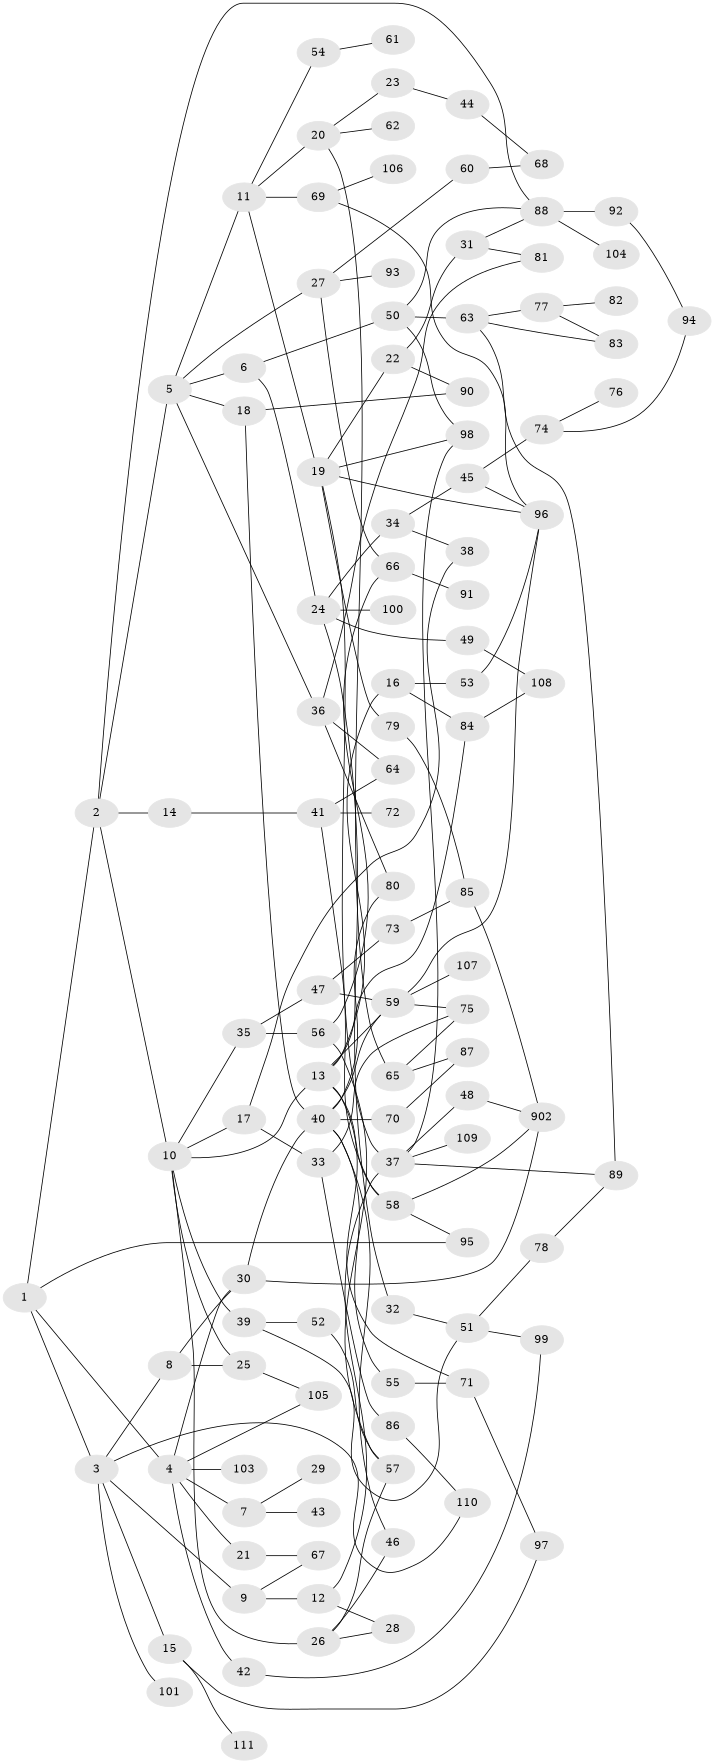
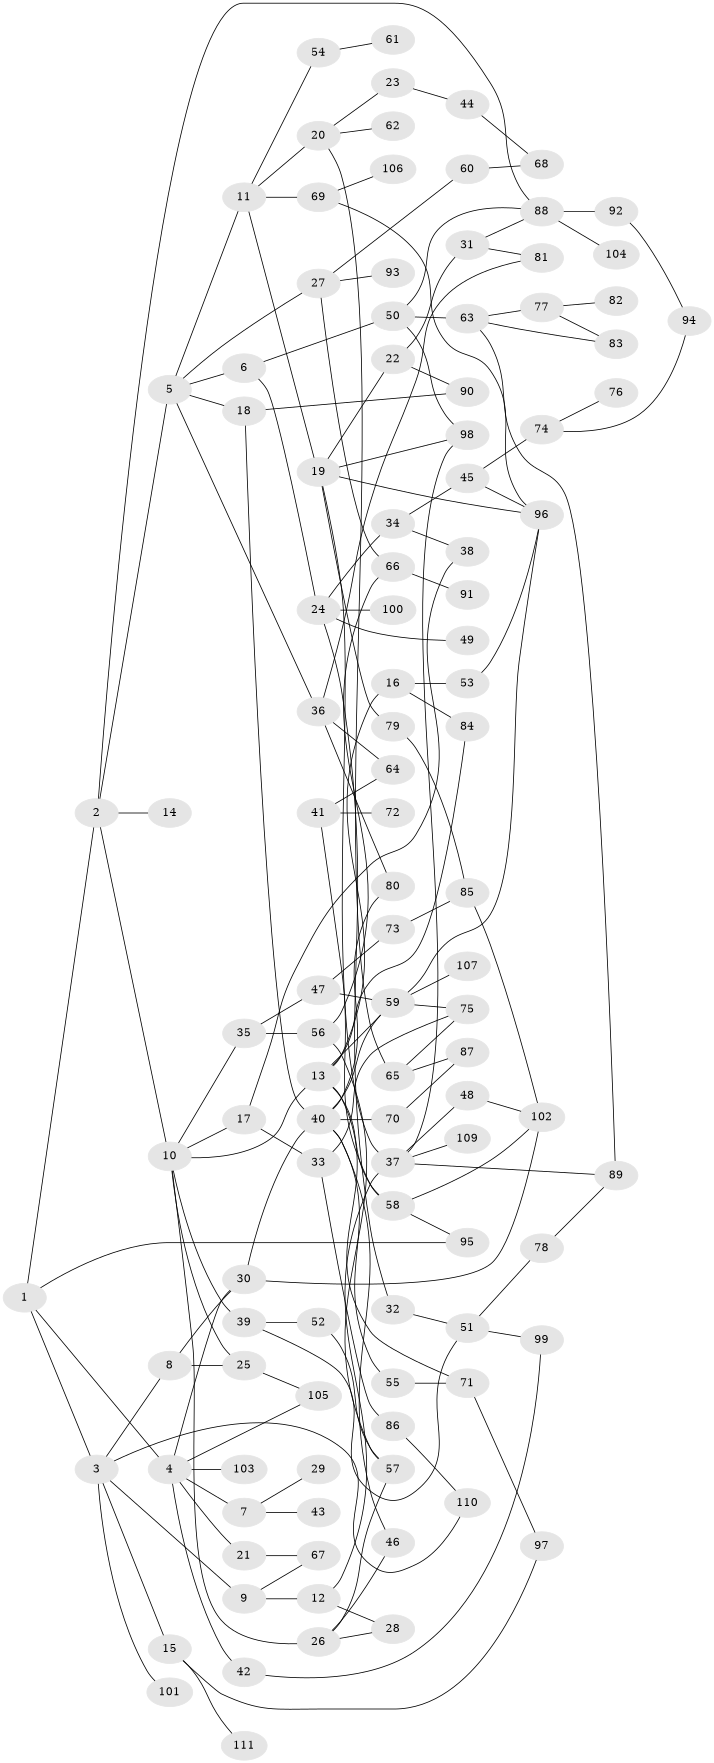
(542, 684) -> none
(244, 813) -> none
(542, 1117) -> (542, 1117)
